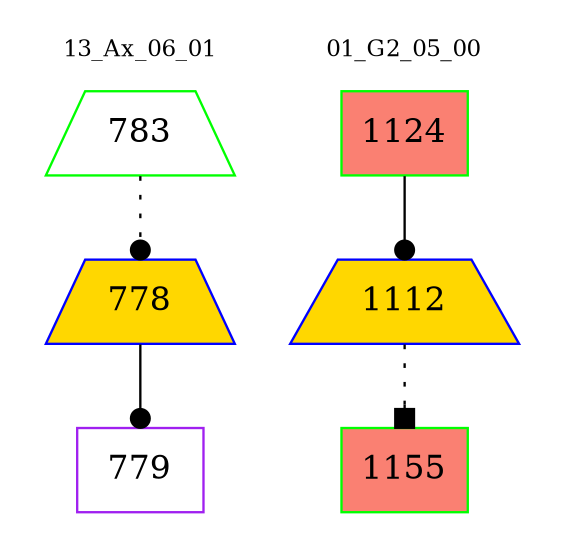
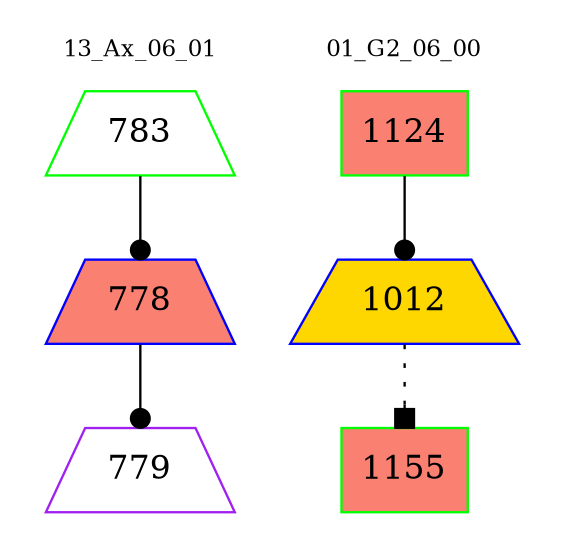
(405, 50) -> (405, 50)
(140, 208) -> (140, 208)
(140, 302) -> (140, 302)
(405, 302) -> (405, 302)
(140, 470) -> (140, 470)
